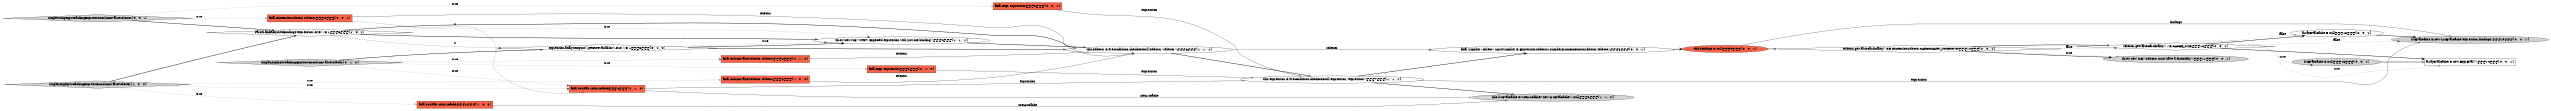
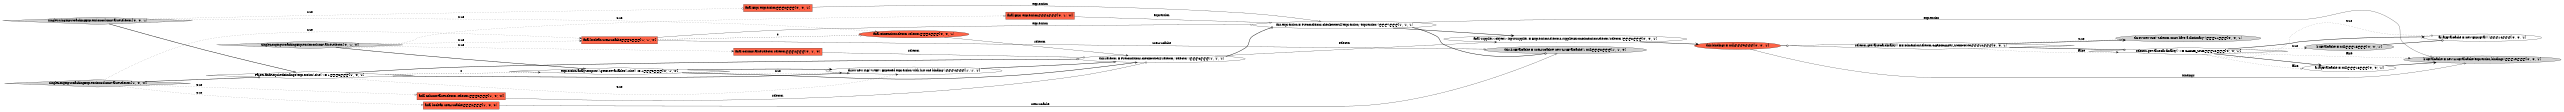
(310, 18) -> (914, 34)
(485, 34) -> (759, 37)
(2470, 62) -> (2482, 38)
